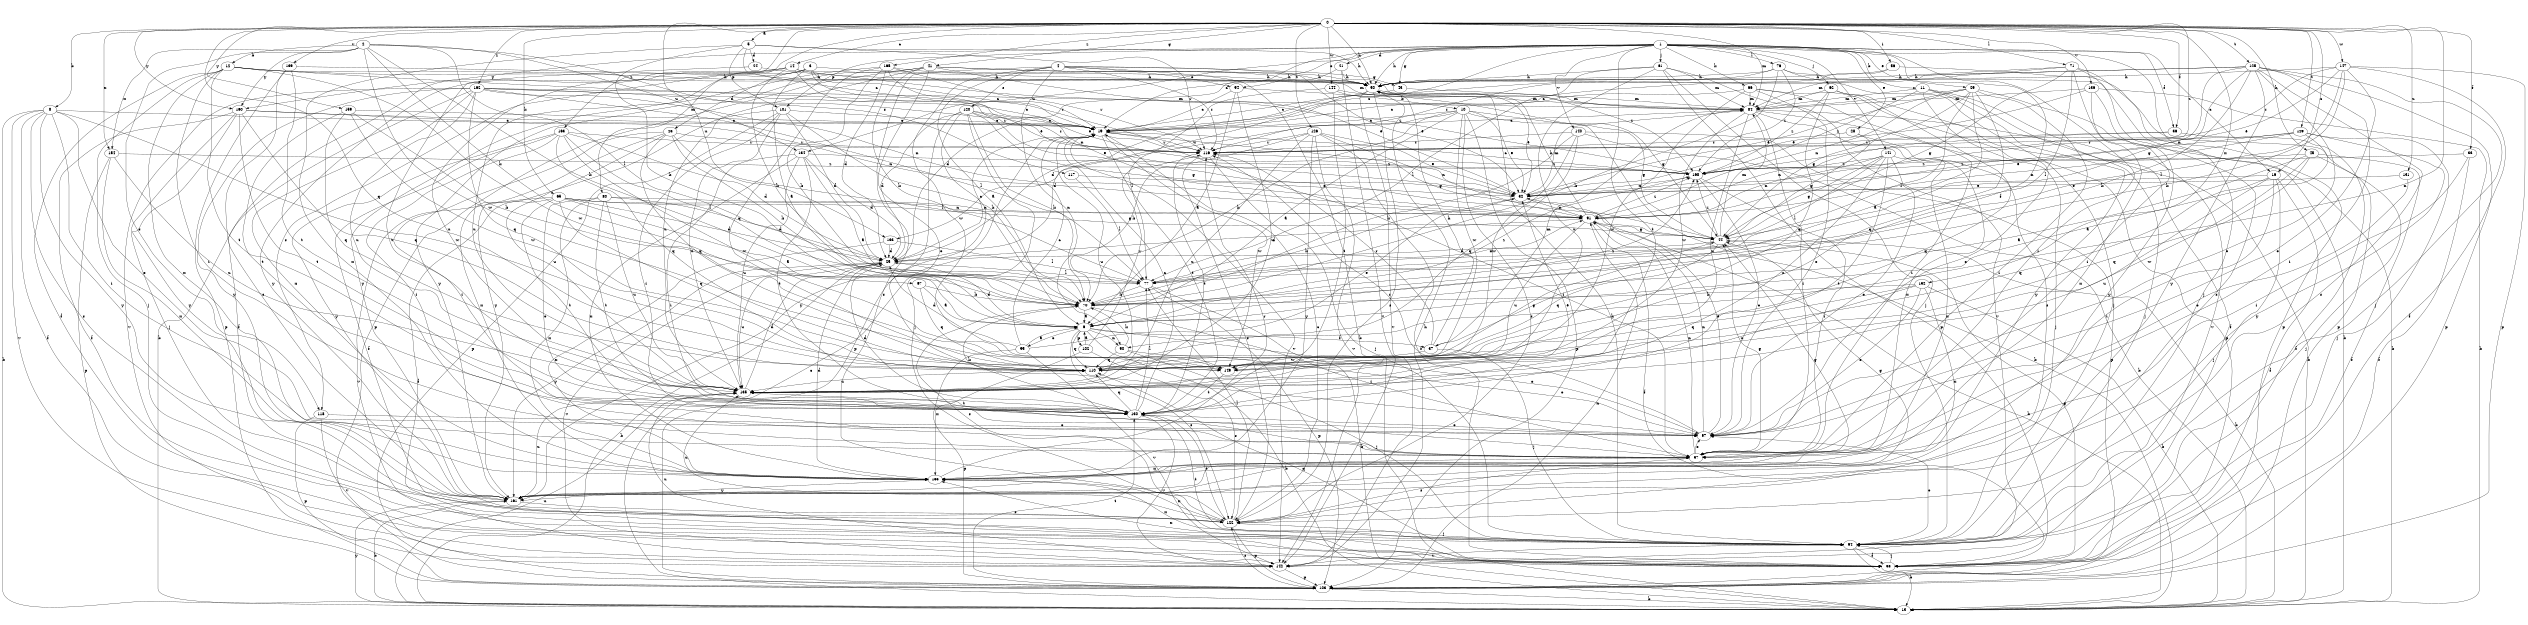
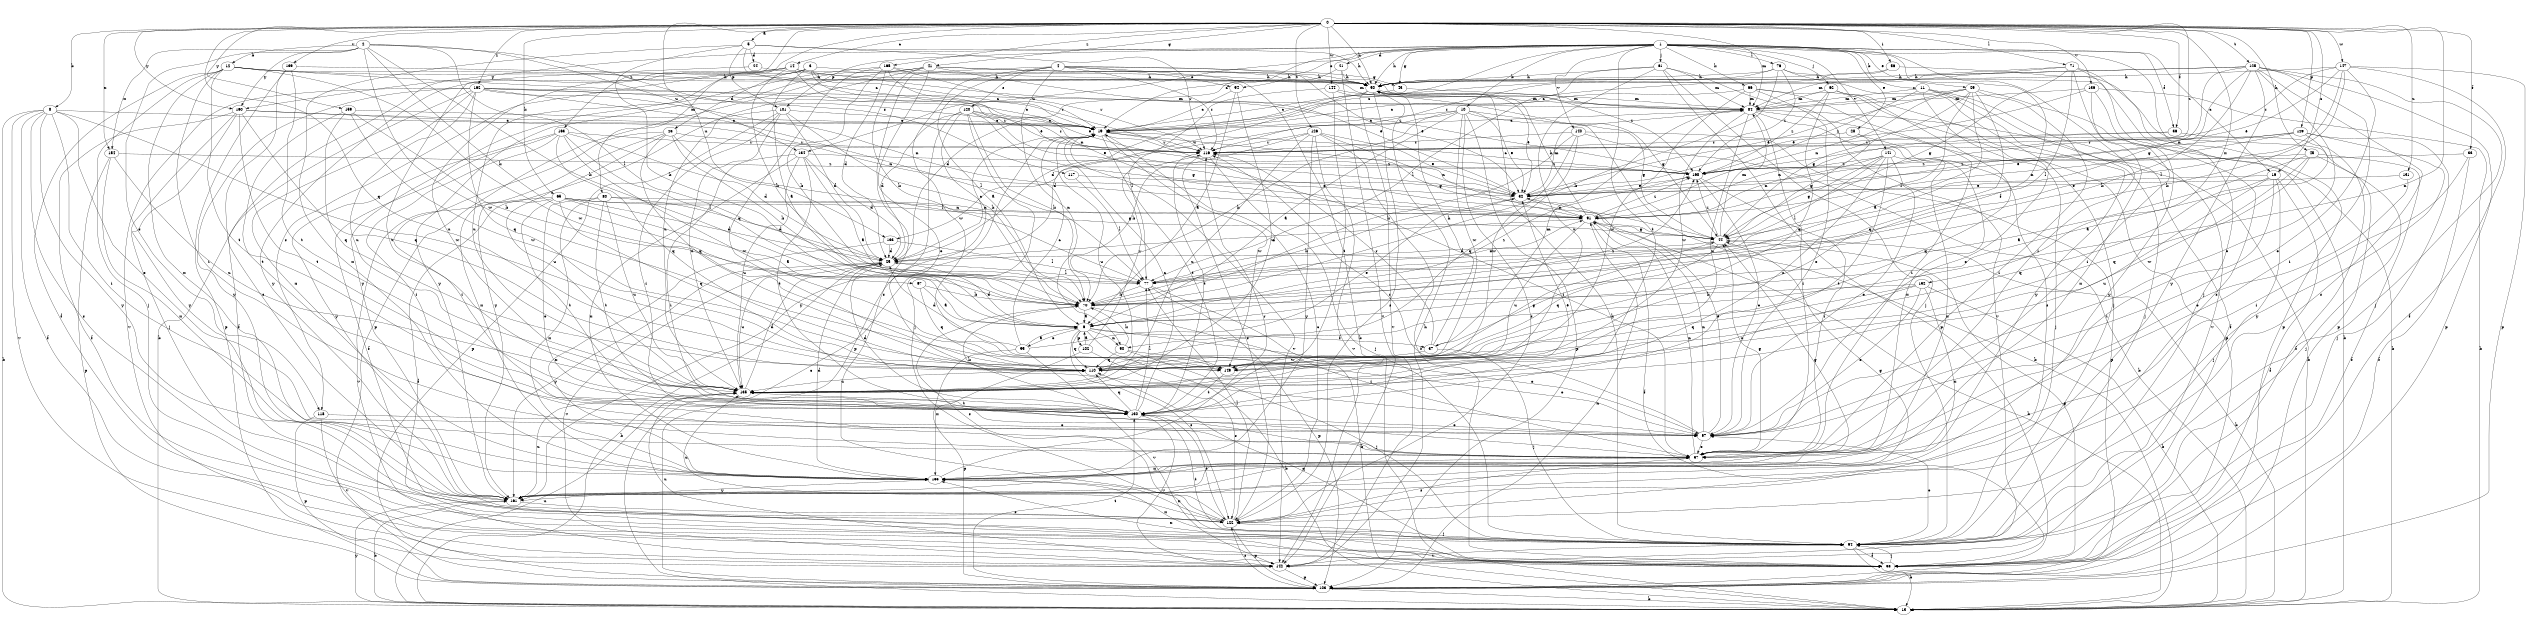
(2312, 77) -> (2312, 77)
(1338, 94) -> (1555, 55)
(1640, 186) -> (1640, 186)
(1696, 447) -> (1700, 446)
